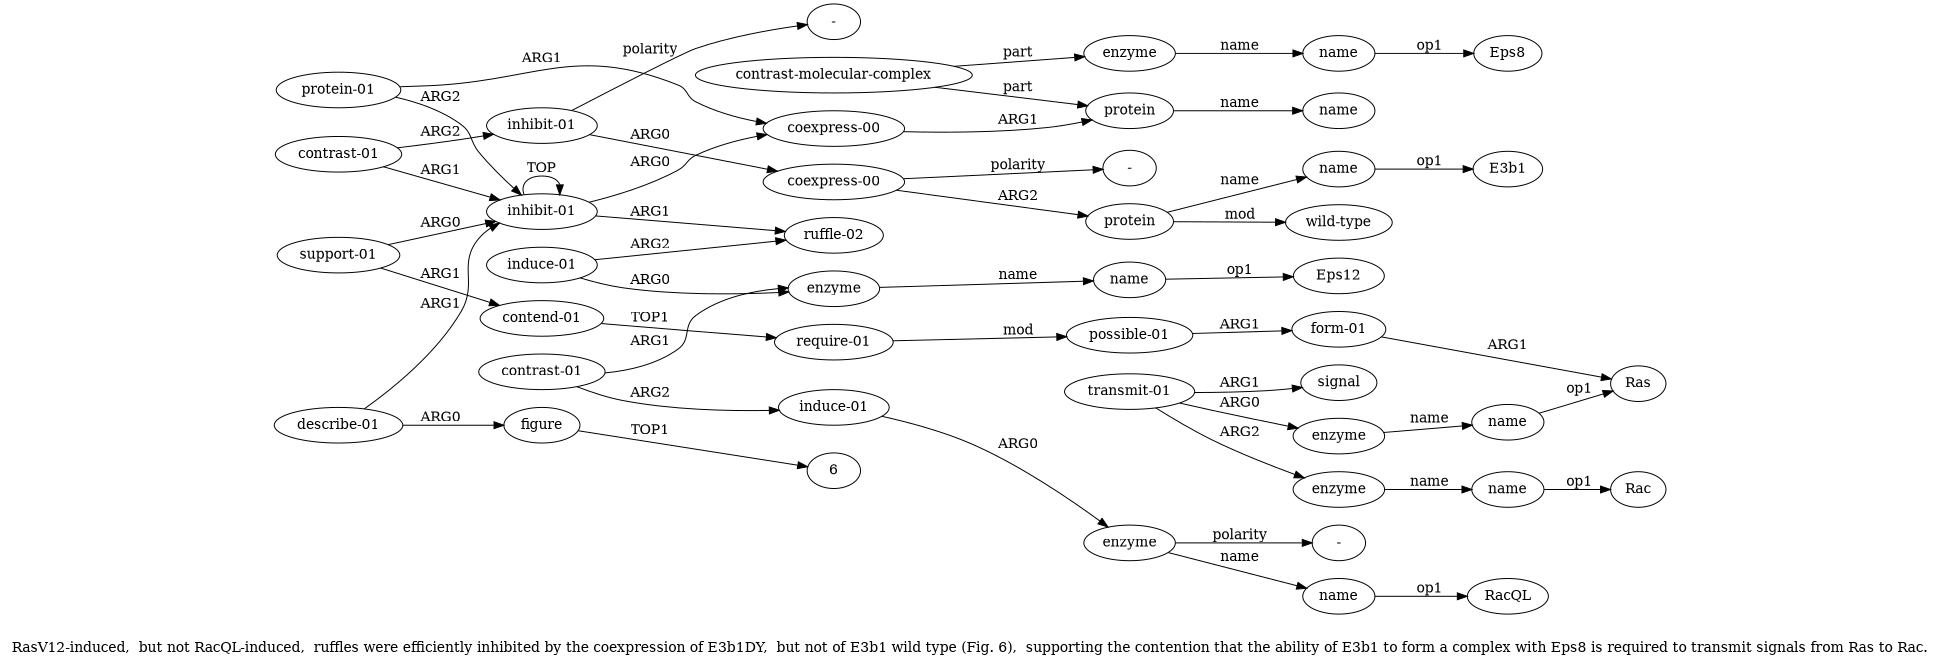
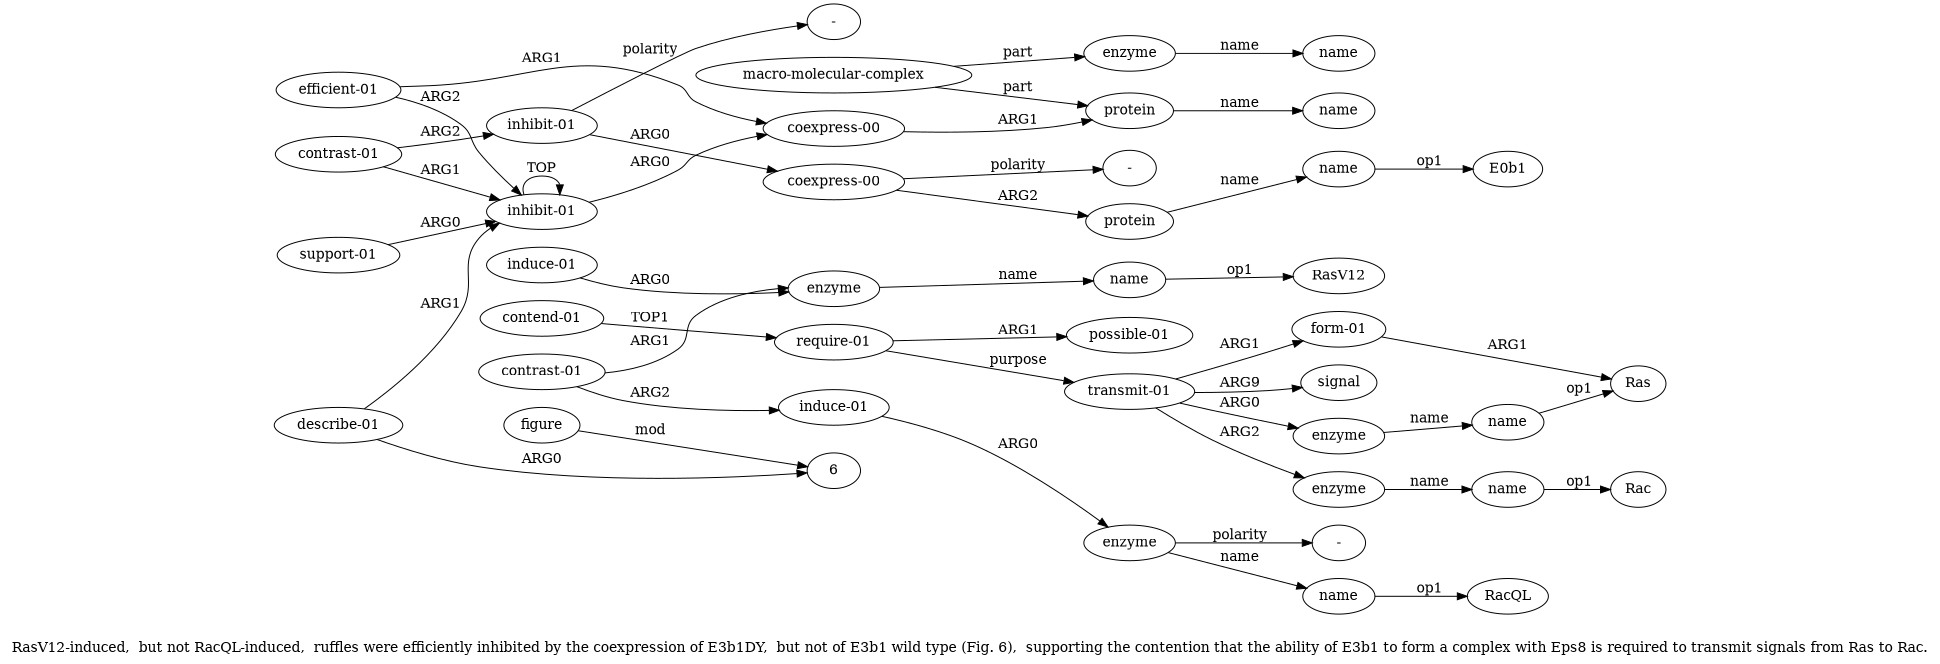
(1508, 53) -> none
(834, 75) -> (834, 75)
(339, 90) -> (339, 90)
(1508, 169) -> (1508, 169)
(1339, 222) -> none
(834, 235) -> none
(1339, 276) -> (1339, 276)
(435, 285) -> none
(1018, 331) -> (1018, 331)
(1237, 332) -> (1235, 362)
none -> (975, 366)
(1240, 383) -> (1240, 383)
(448, 425) -> (585, 477)
(650, 431) -> (650, 431)
